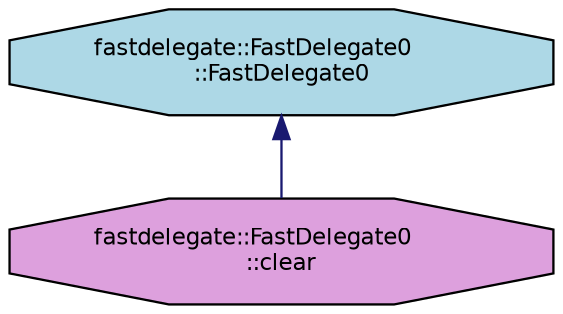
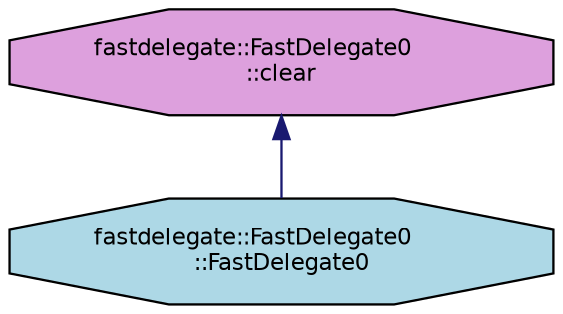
(281, 169) -> (281, 169)
